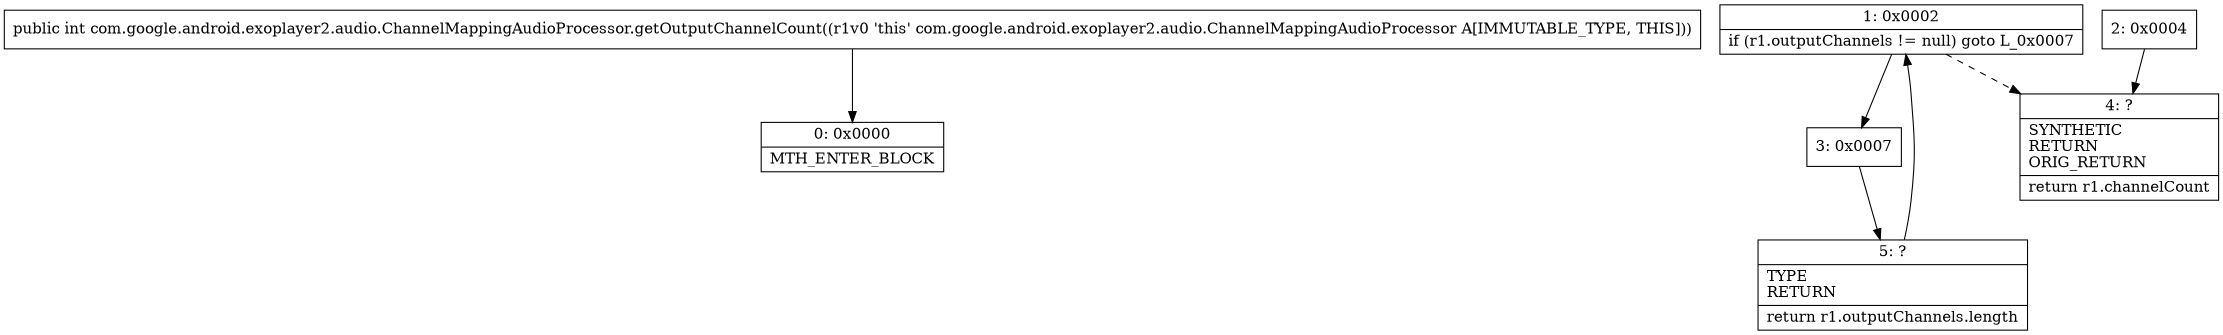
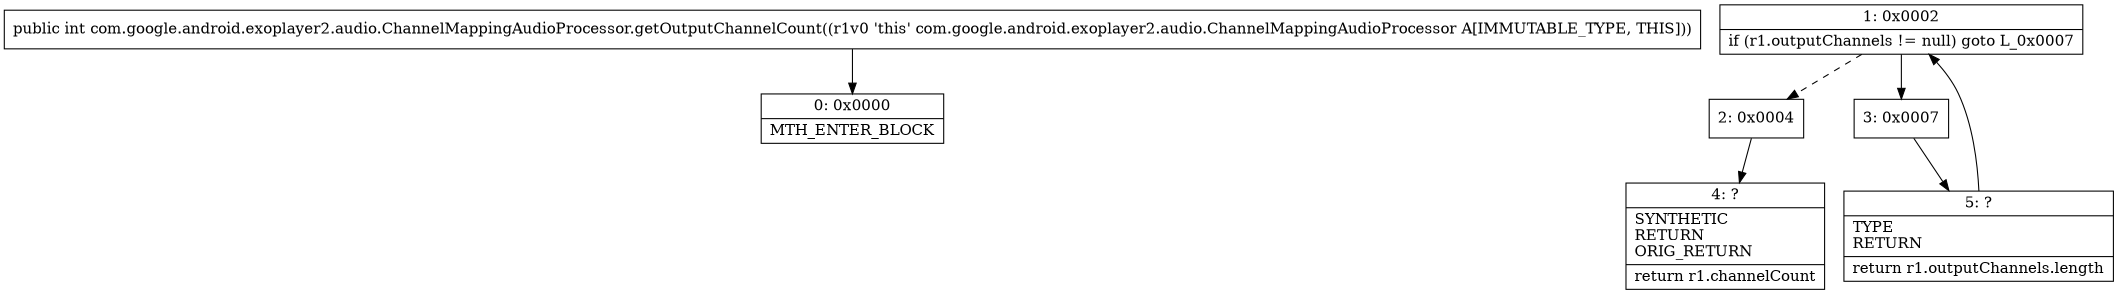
(1979, 72) -> (1829, 74)
